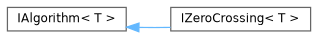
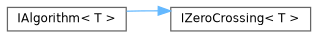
(155, 28) -> (142, 11)
